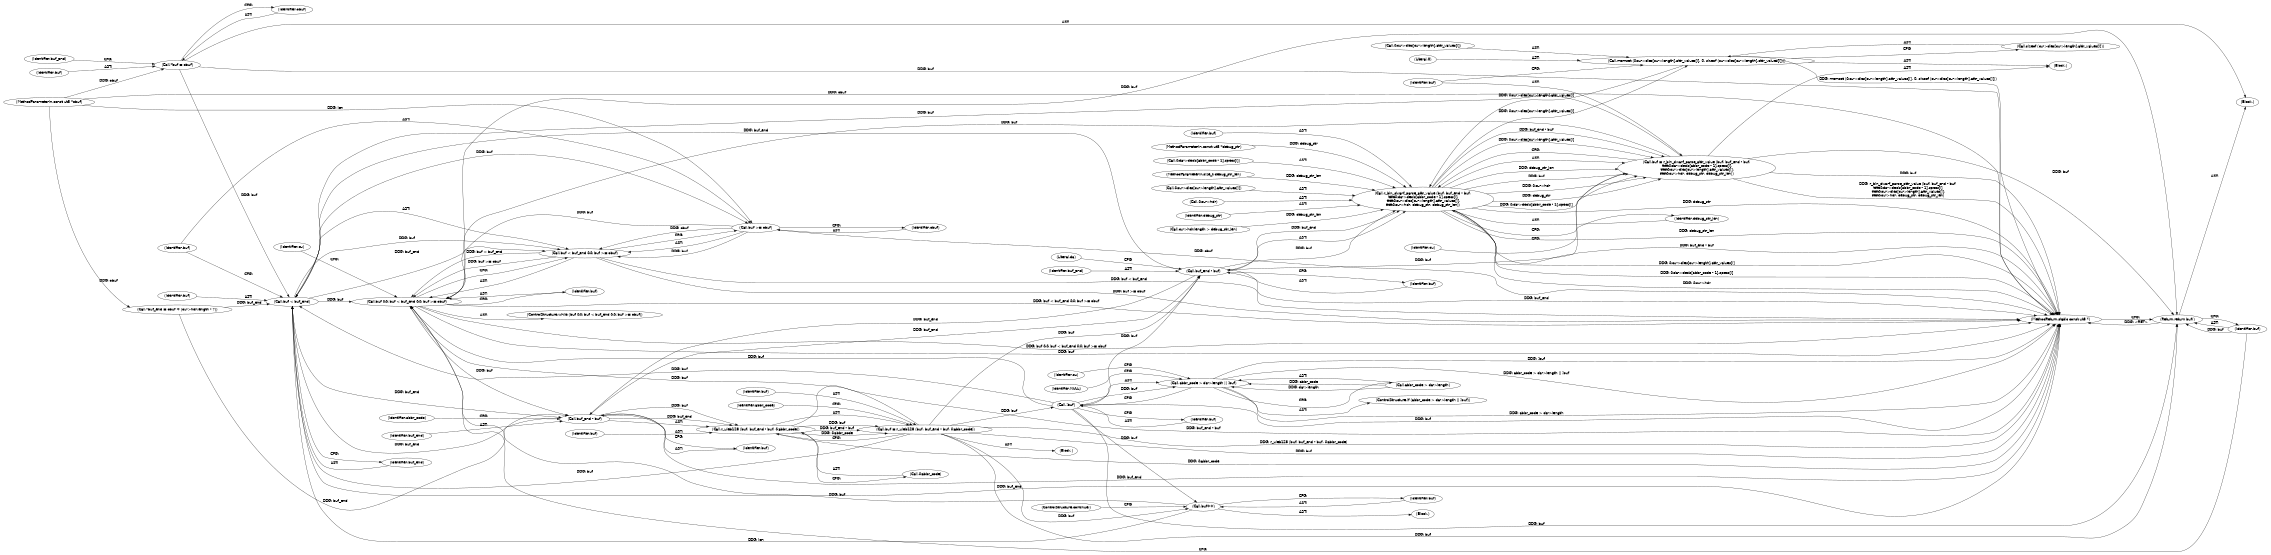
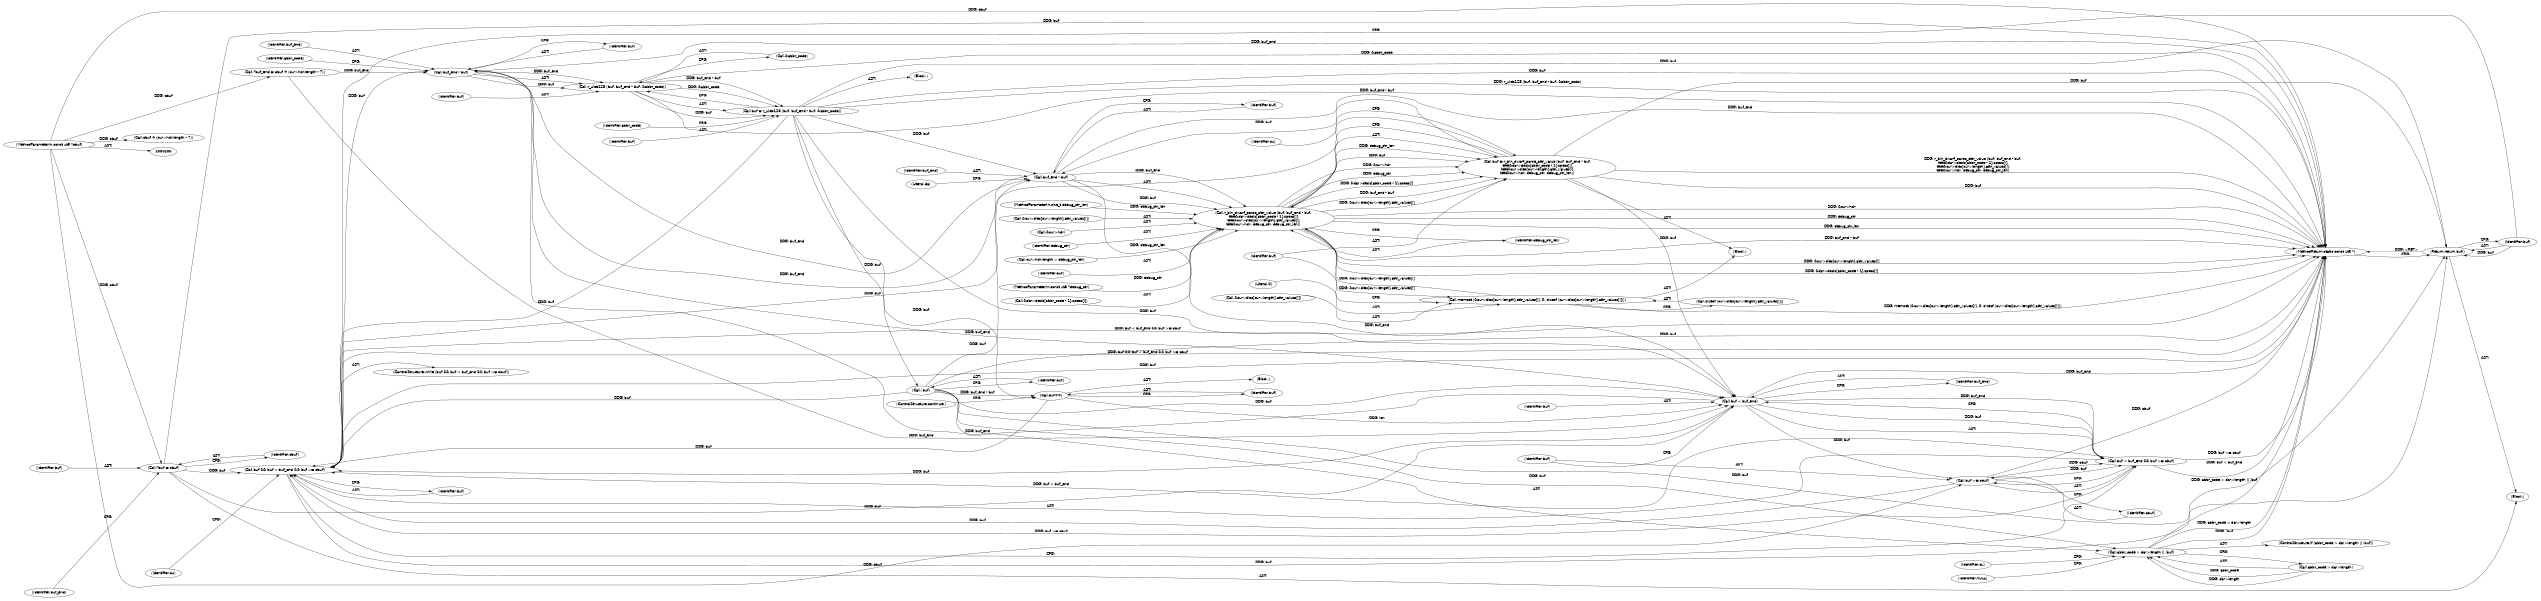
(335, 108) -> (872, 565)
none -> (163, 138)
none -> (163, 152)
(1138, 402) -> none
none -> (1950, 409)
(1129, 438) -> (977, 392)
none -> (211, 473)
